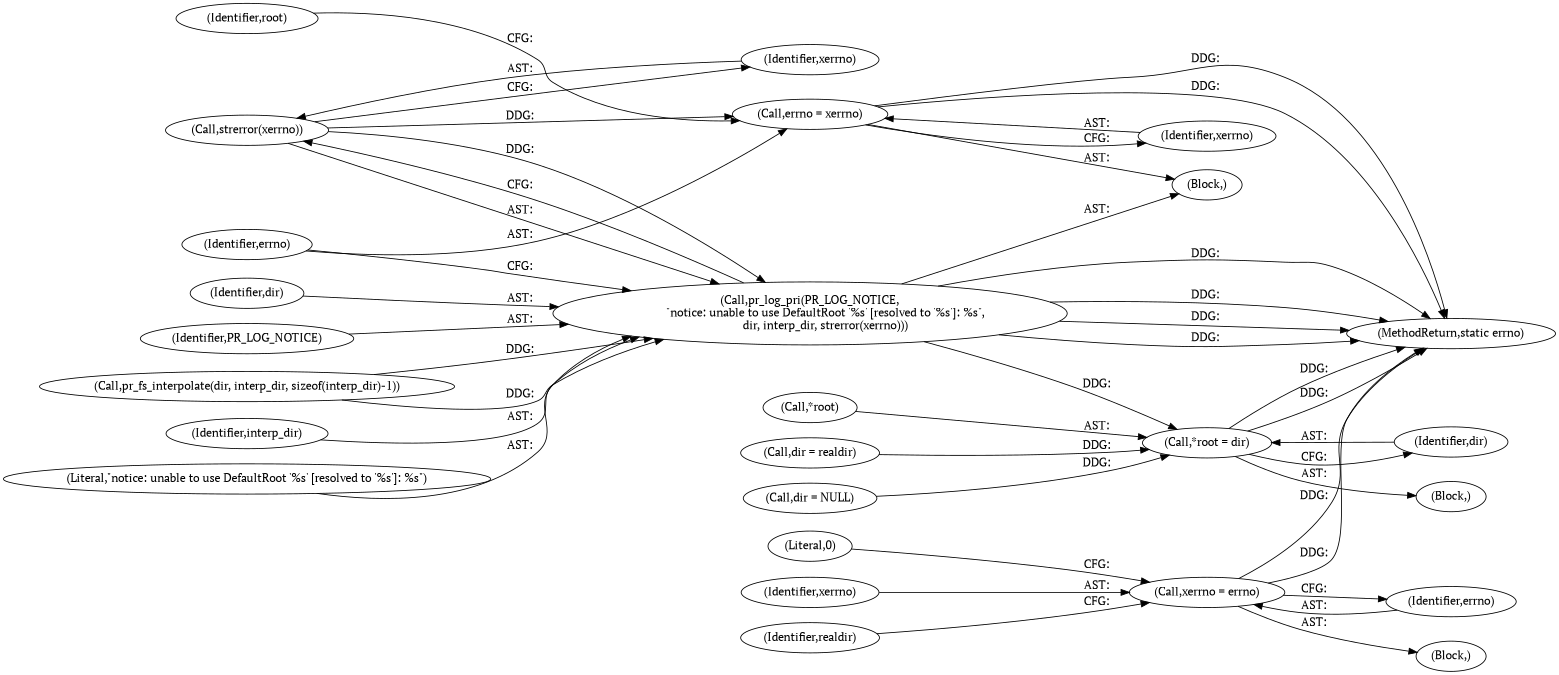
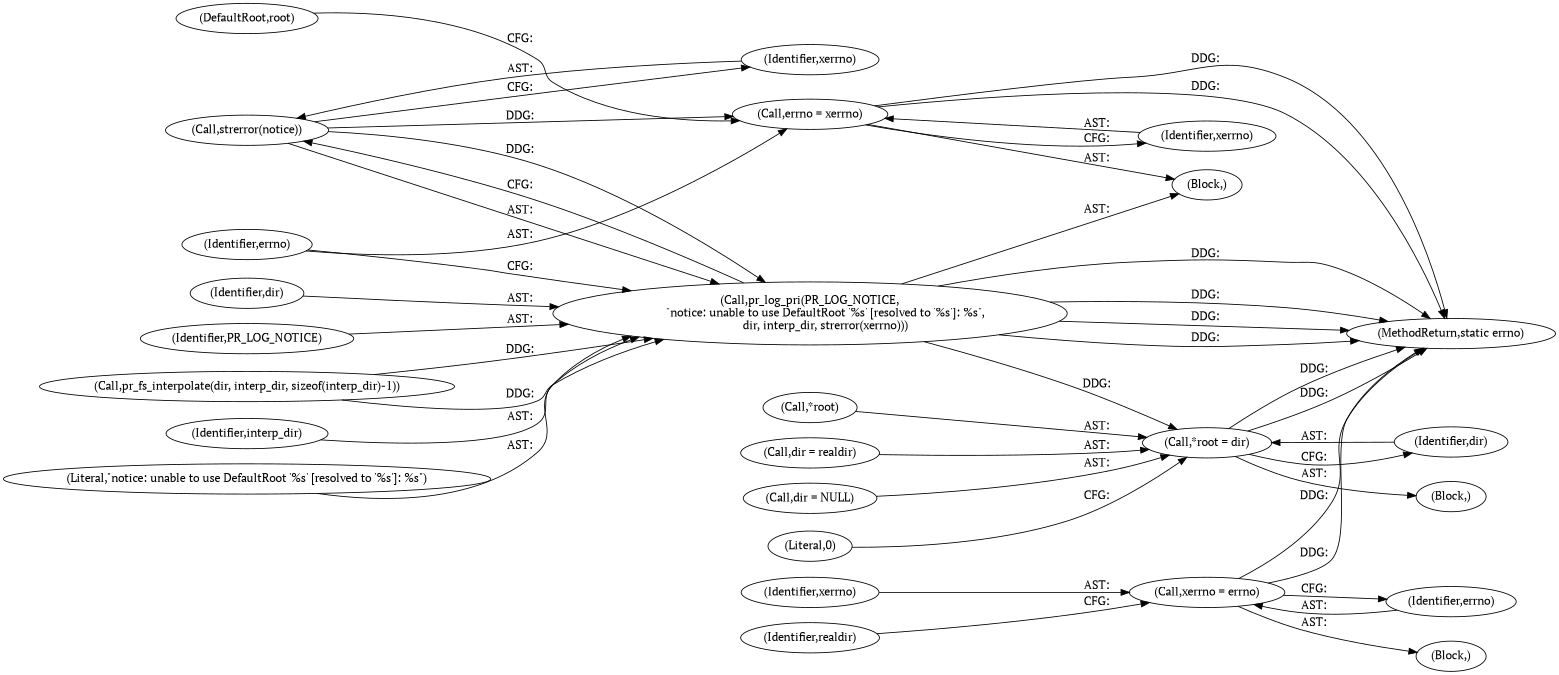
(247, 18) -> (247, 18)
(247, 130) -> (247, 130)
(1098, 446) -> (1098, 446)
(1098, 463) -> (1098, 463)
(997, 562) -> (1023, 532)
